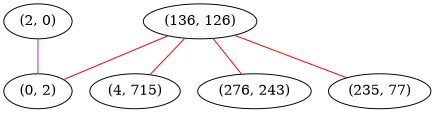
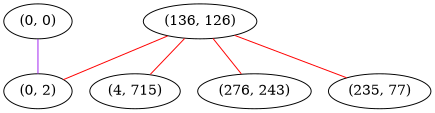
(38, 21) -> (38, 21)
